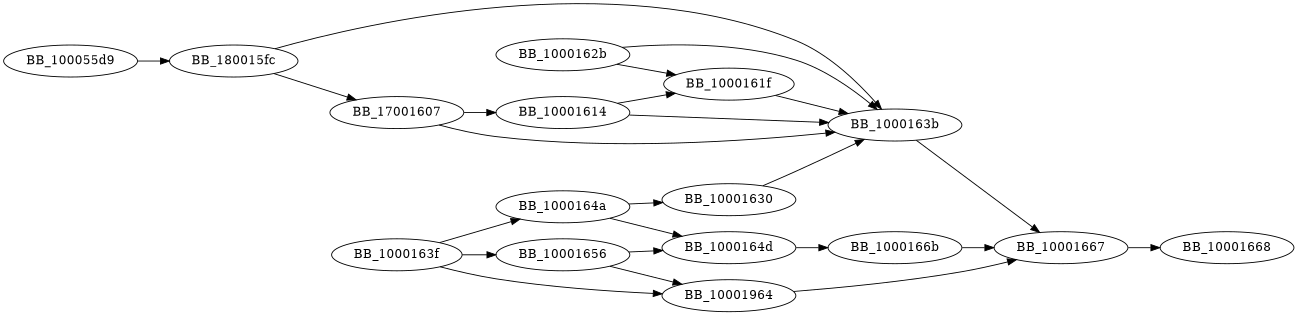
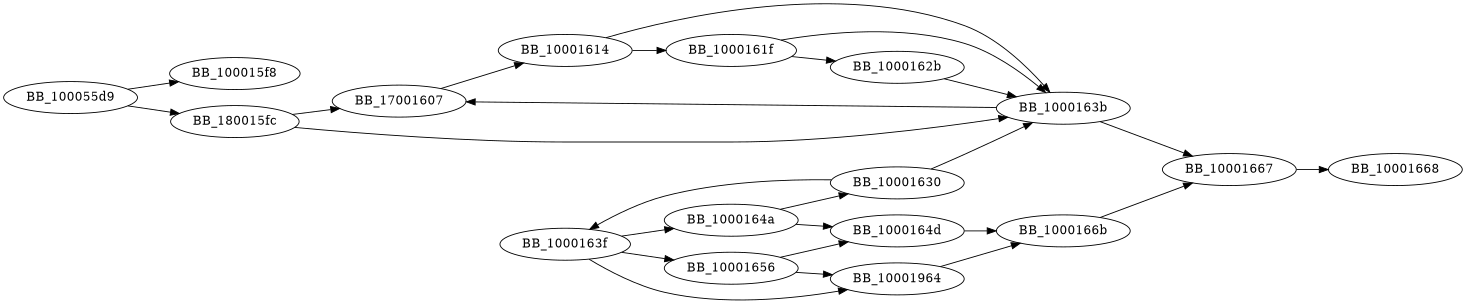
(642, 69) -> (809, 58)
none -> (235, 74)
(632, 144) -> (736, 105)
none -> (711, 187)
(901, 281) -> (976, 256)
